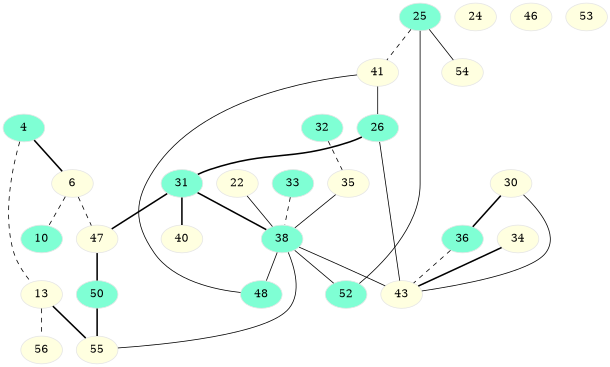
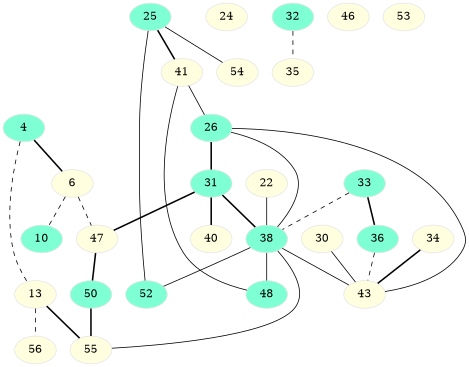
(399, 45) -> (166, 45)
(315, 211) -> (291, 165)
(487, 211) -> (371, 211)
